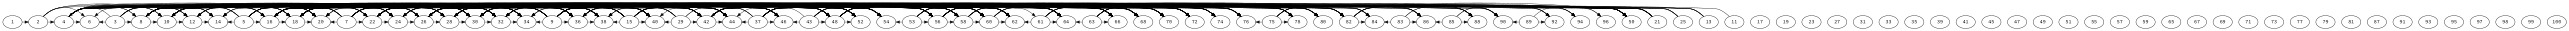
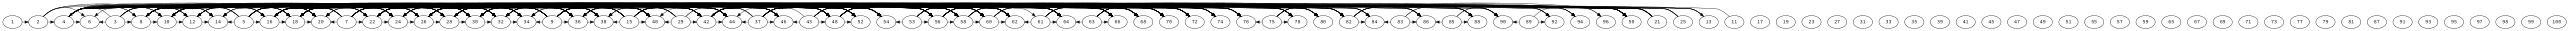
(991, 4) -> (987, 4)
